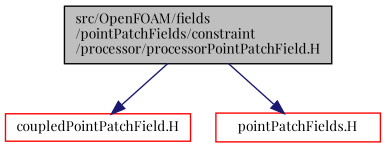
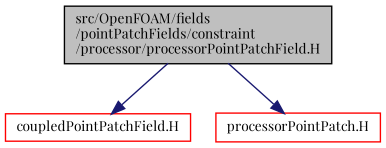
(298, 127) -> (298, 127)
